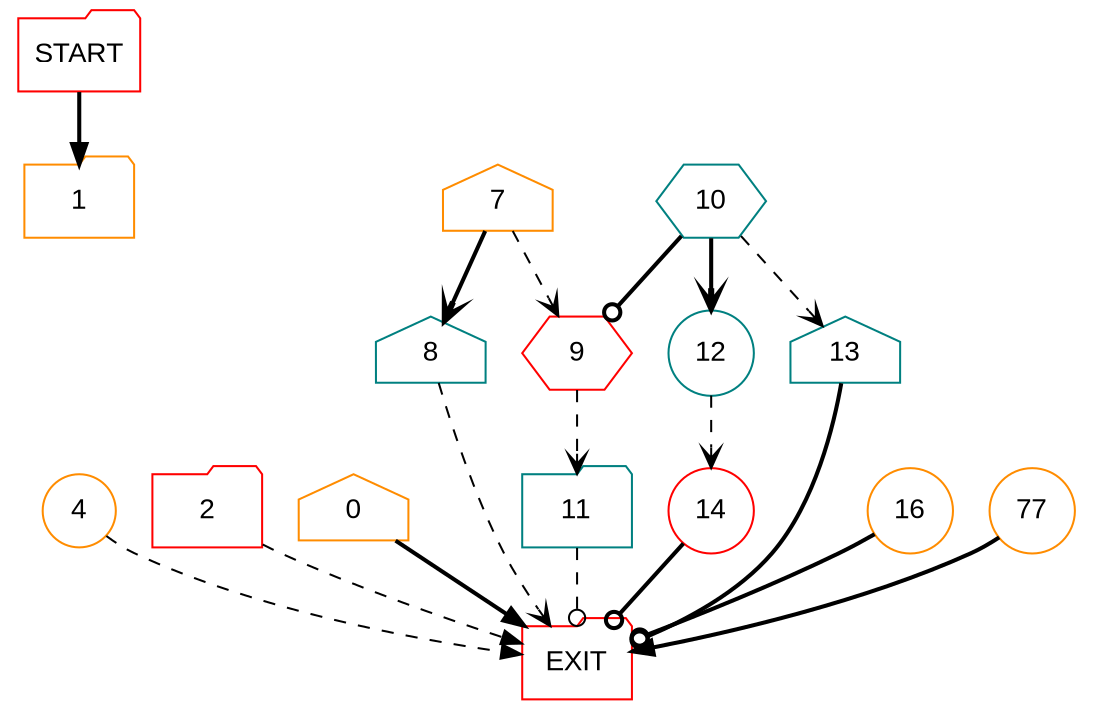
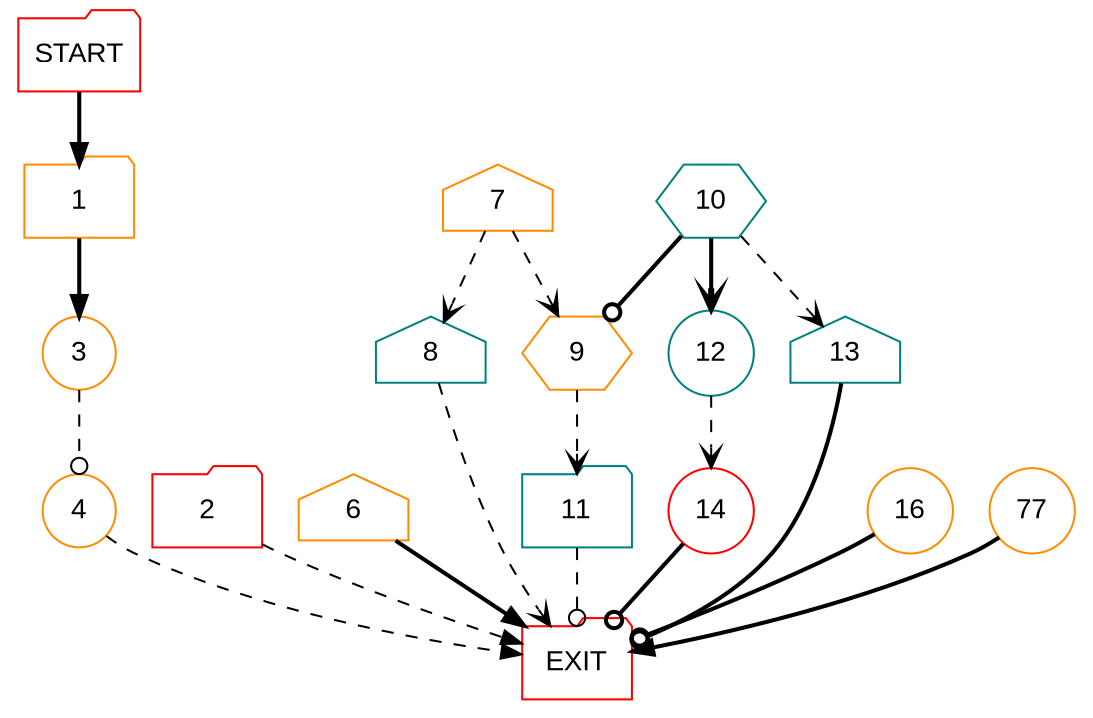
(469, 267) -> (469, 267)
none -> (79, 353)
(577, 353) -> (577, 353)
(354, 511) -> (354, 511)
